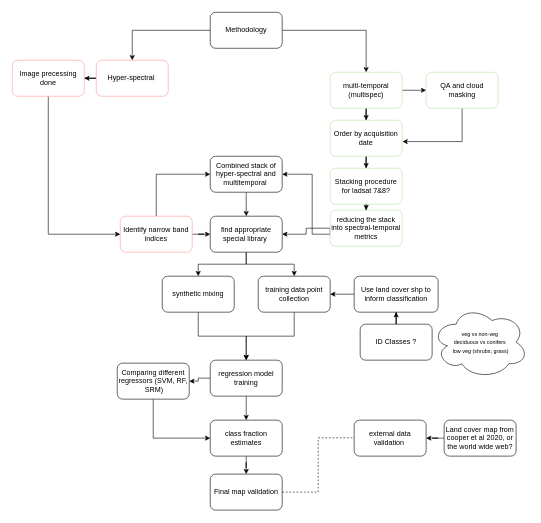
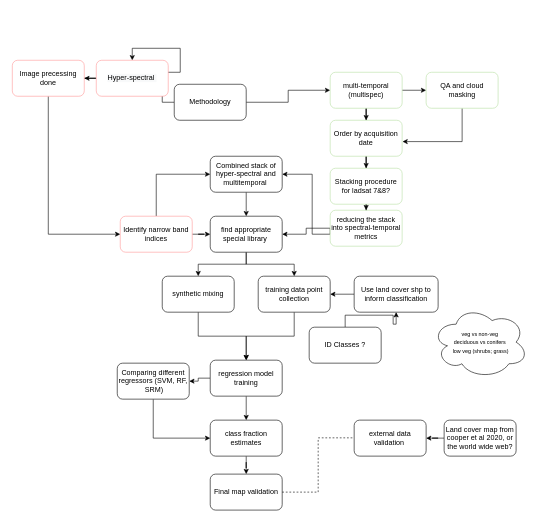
(246, 30) -> (210, 102)
(396, 342) -> (345, 345)
